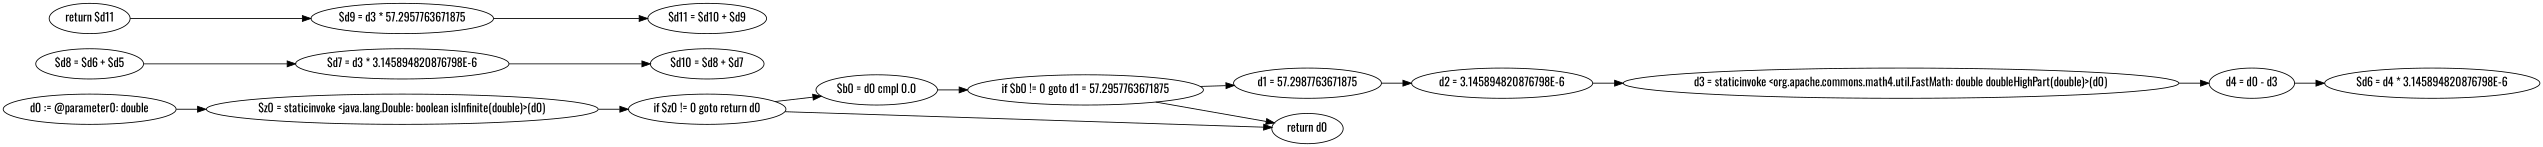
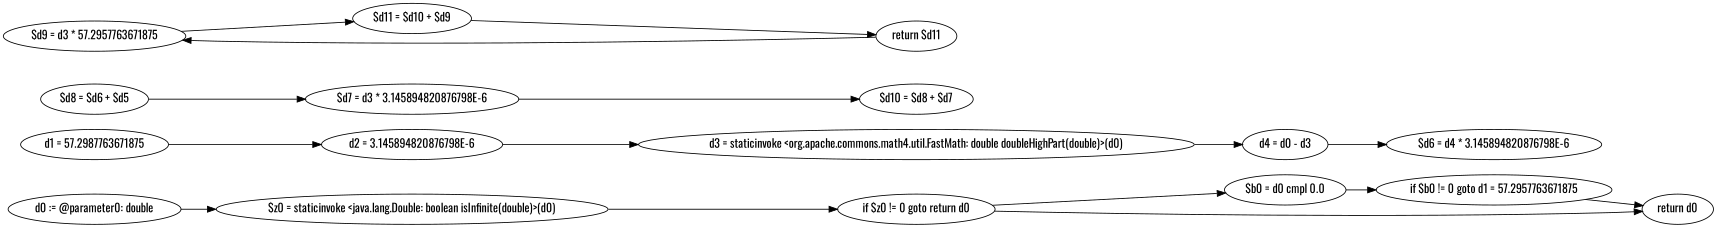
none -> (669, 27)
(1213, 86) -> none
